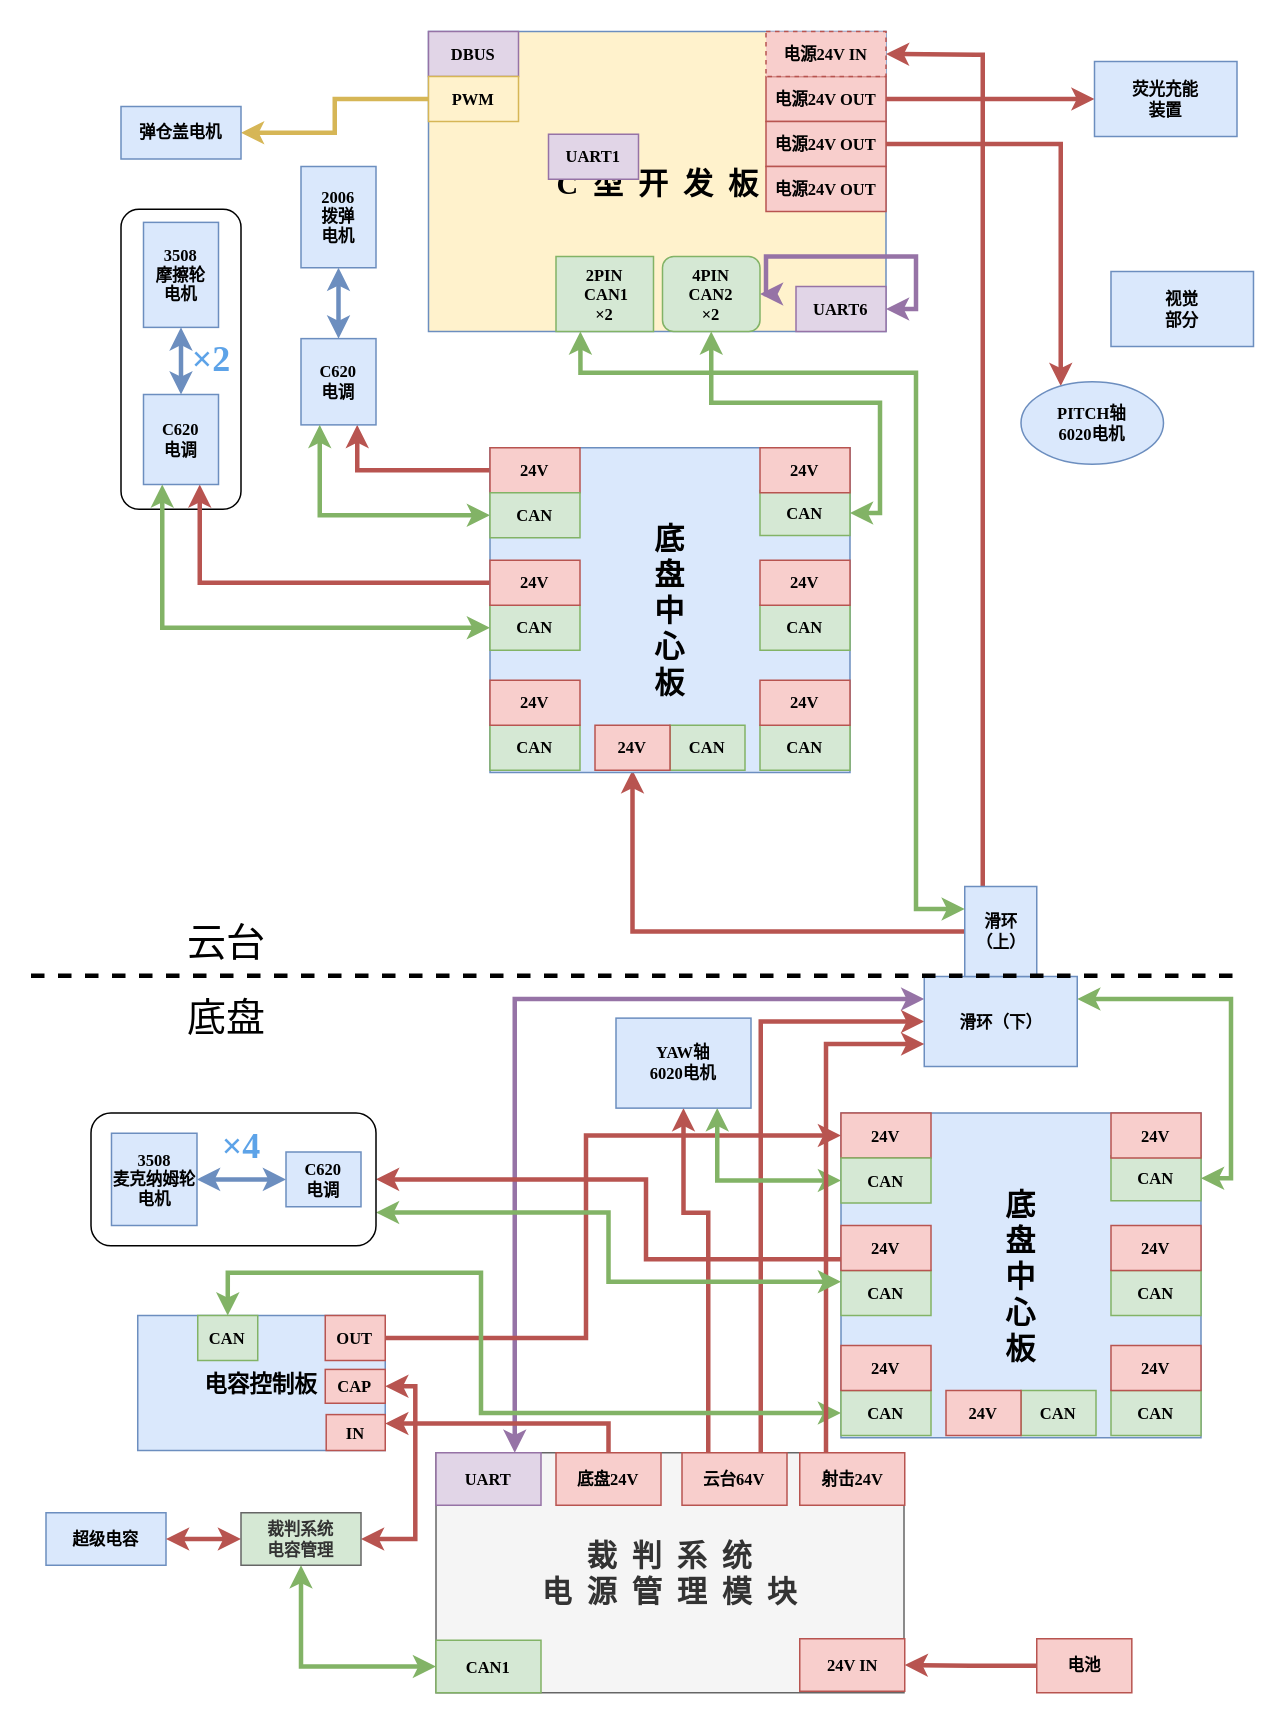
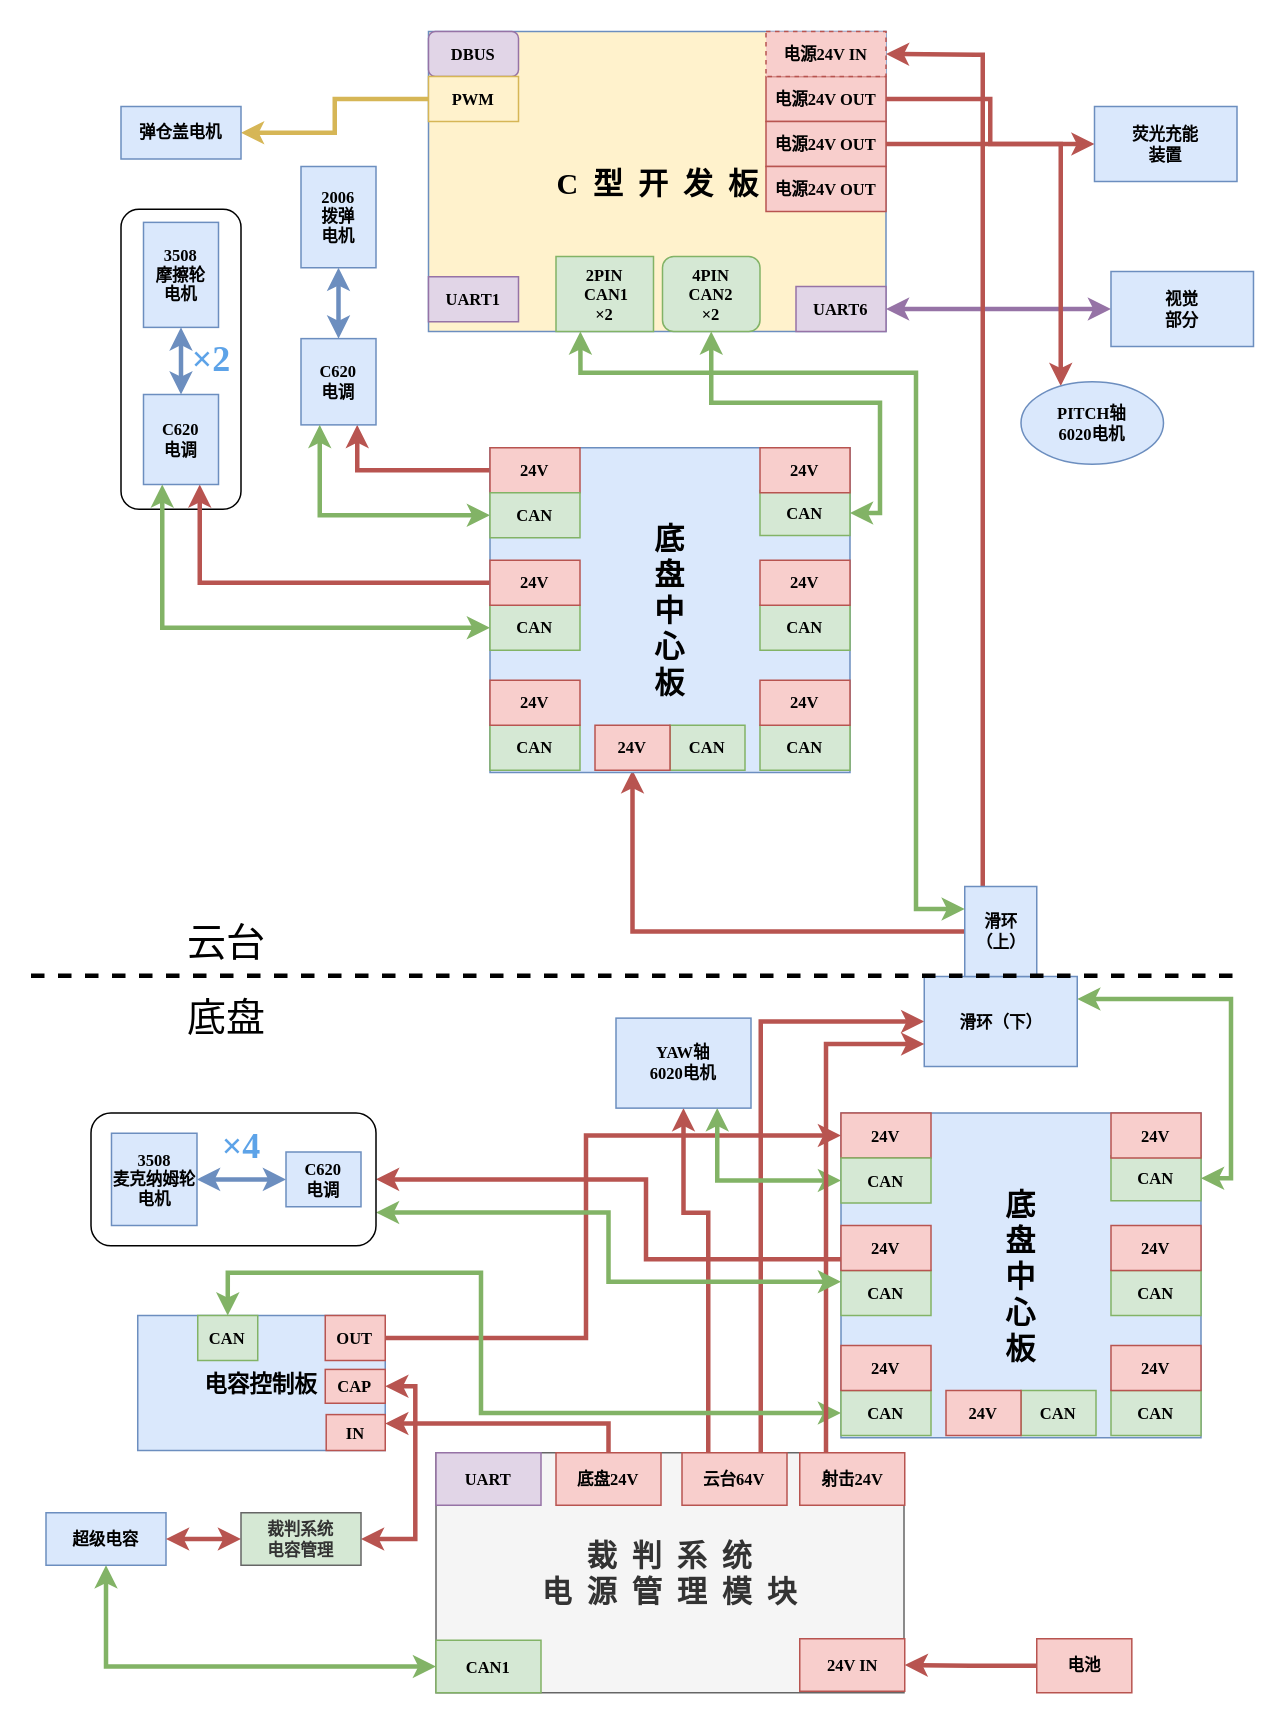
(473, 54) -> (473, 54)
(1166, 99) -> (1166, 144)
(593, 157) -> (473, 299)
(844, 257) -> (1005, 309)
(515, 1021) -> none
(301, 1623) -> (160, 1667)
